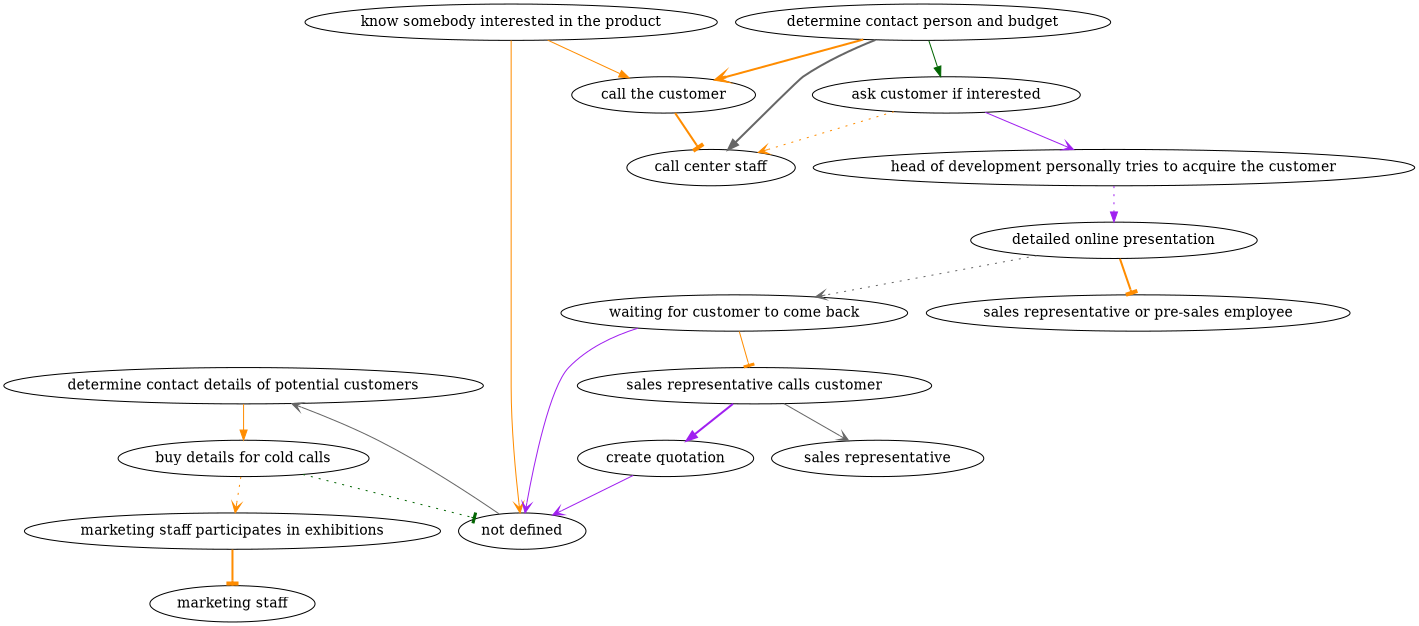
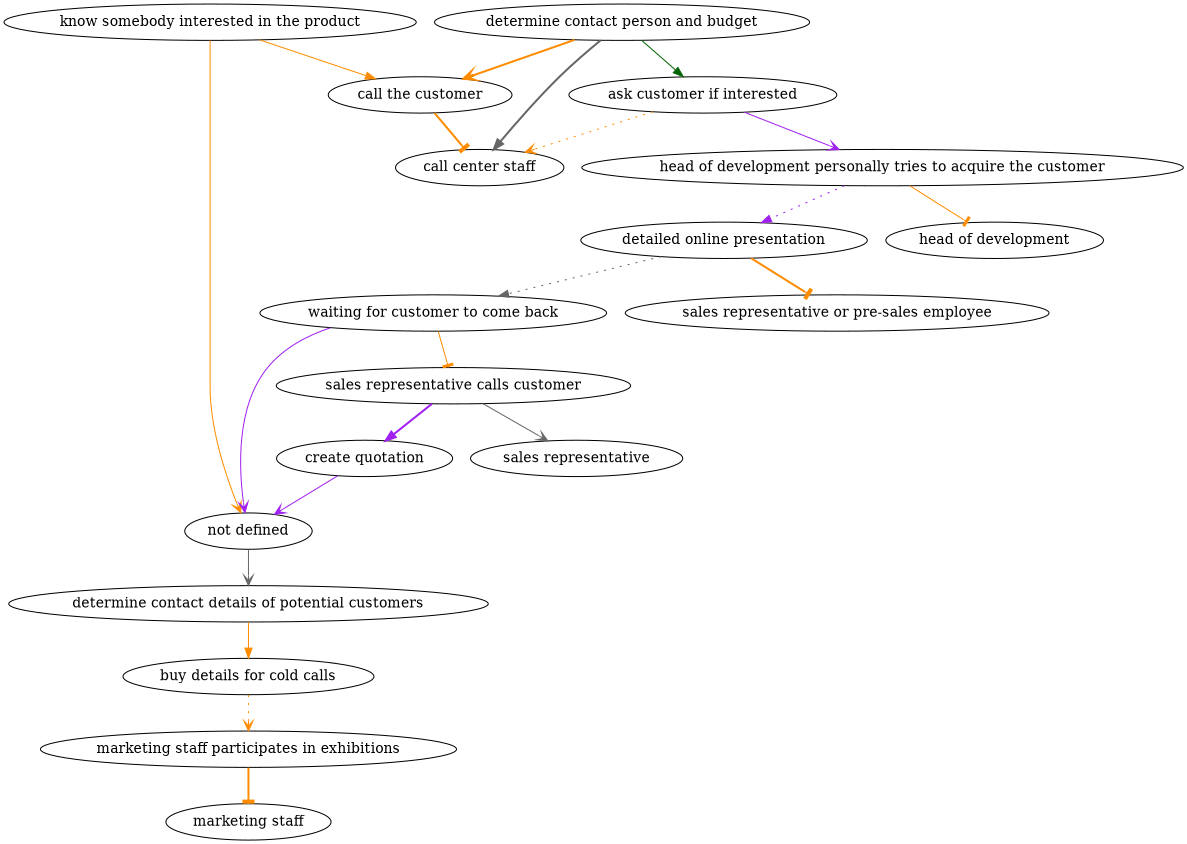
none -> (995, 240)
(931, 275) -> (585, 275)
(387, 496) -> none
